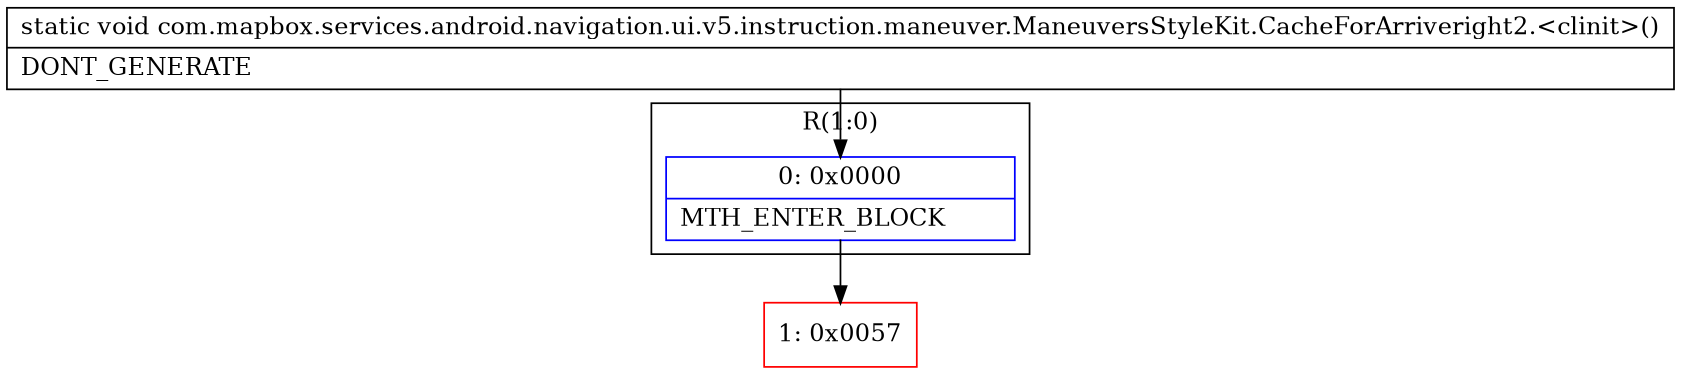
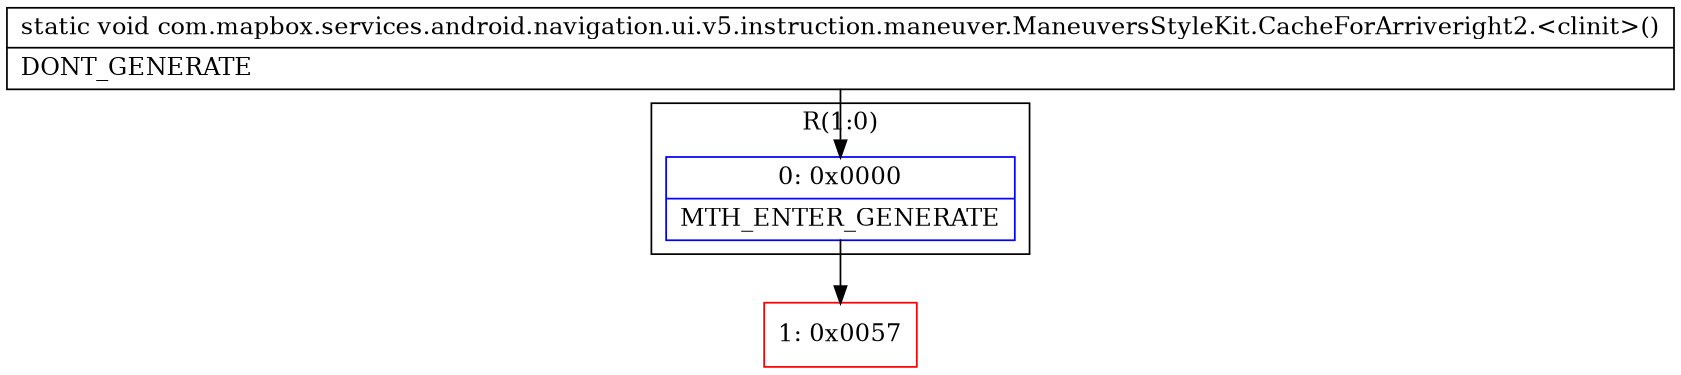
(814, 219) -> (840, 219)
